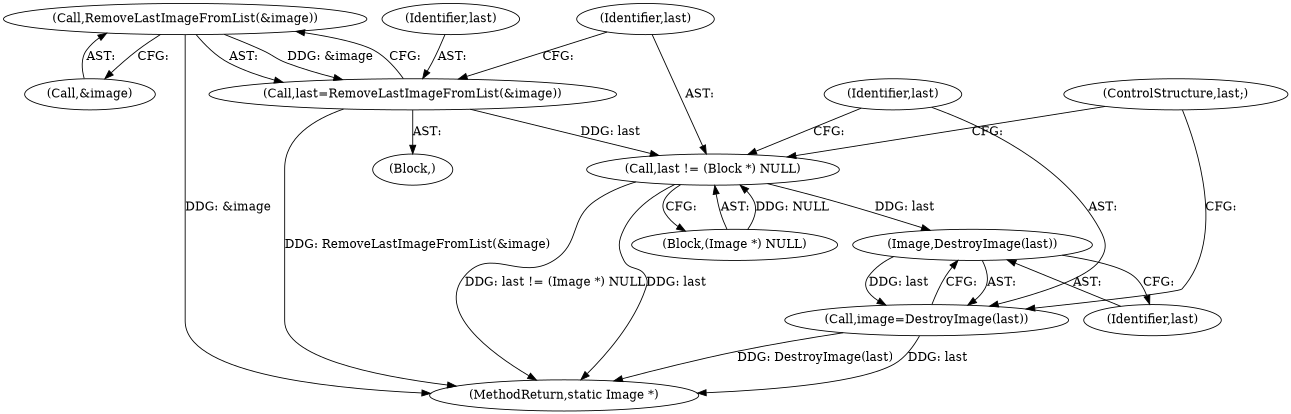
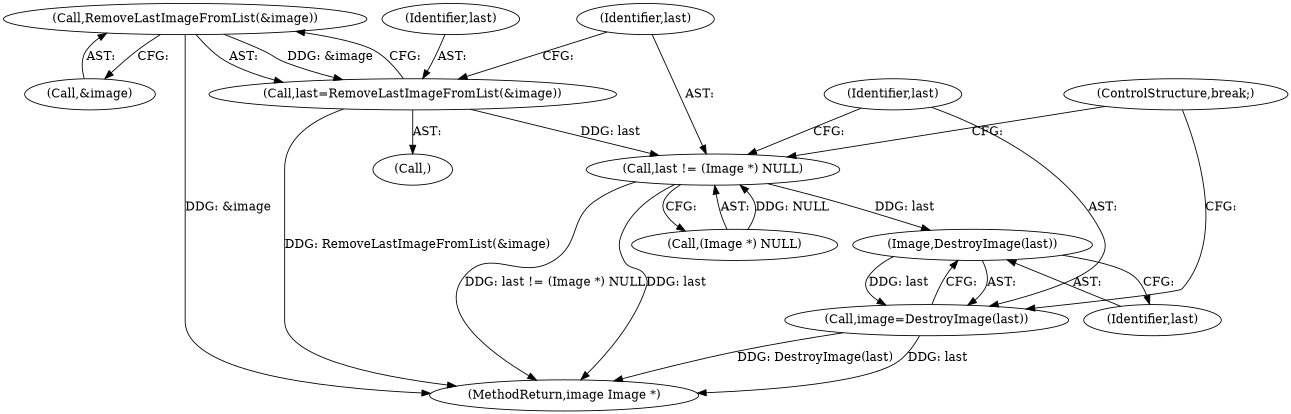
(1176, 94) -> (1176, 94)
(413, 170) -> (413, 170)
(713, 170) -> (713, 170)
(735, 245) -> (735, 245)
(564, 395) -> (564, 395)
